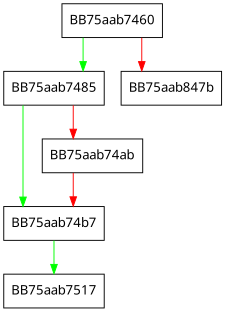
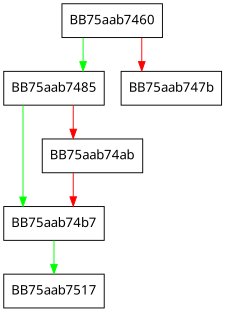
(171, 88) -> (171, 88)
